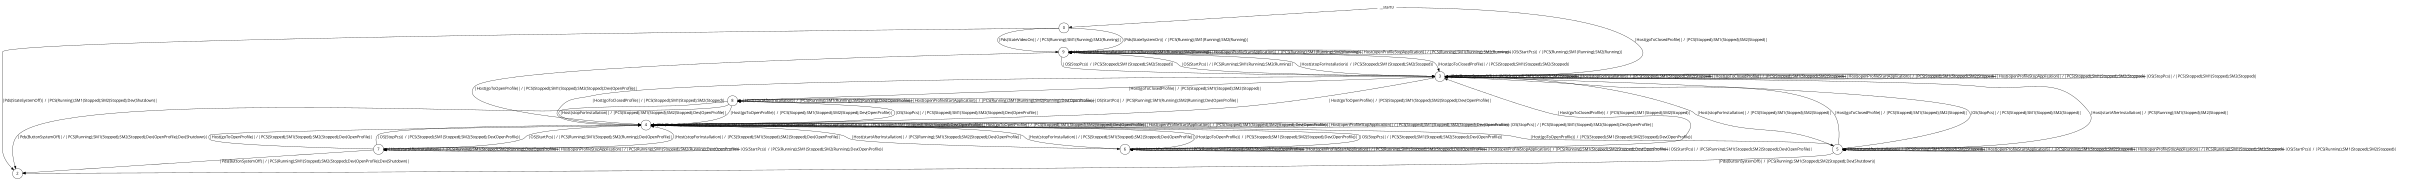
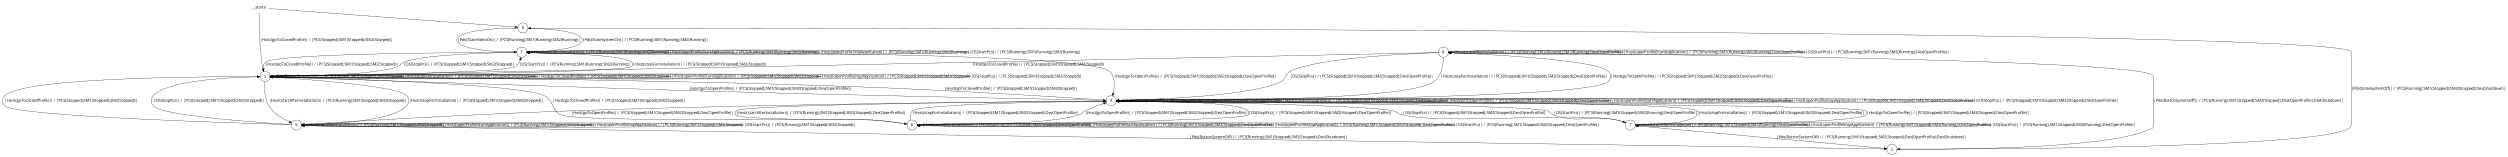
(471, 36) -> (1706, 33)
(1064, 52) -> (522, 52)
(1088, 89) -> (856, 65)
